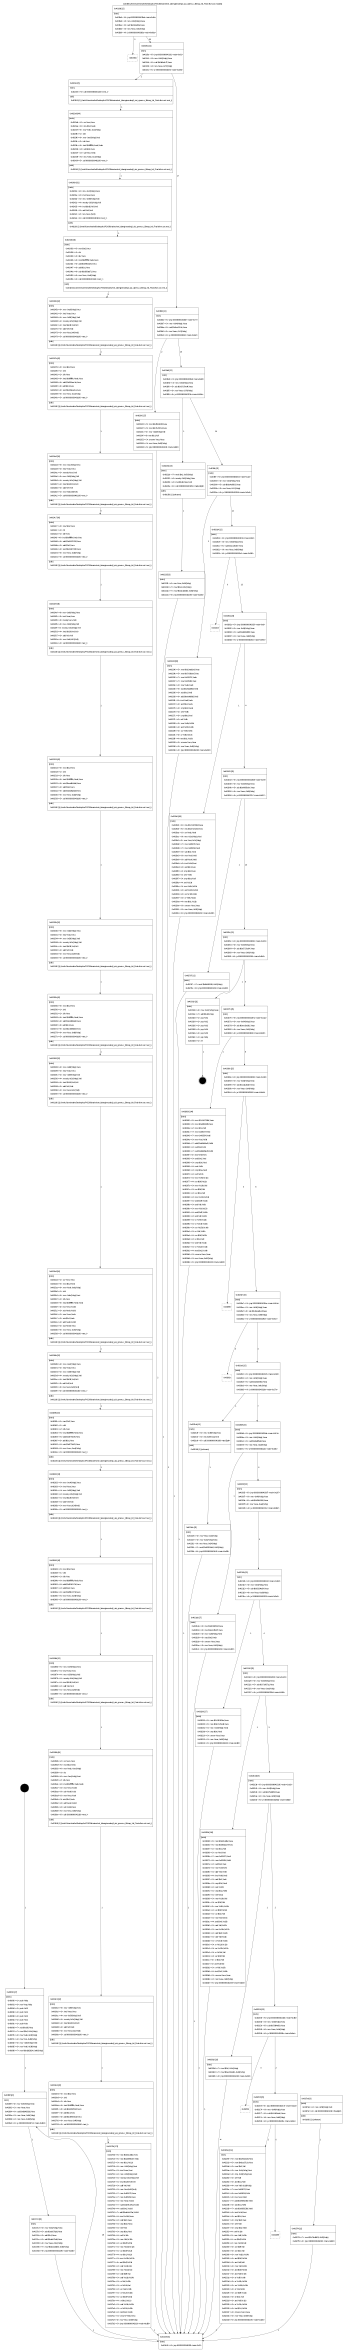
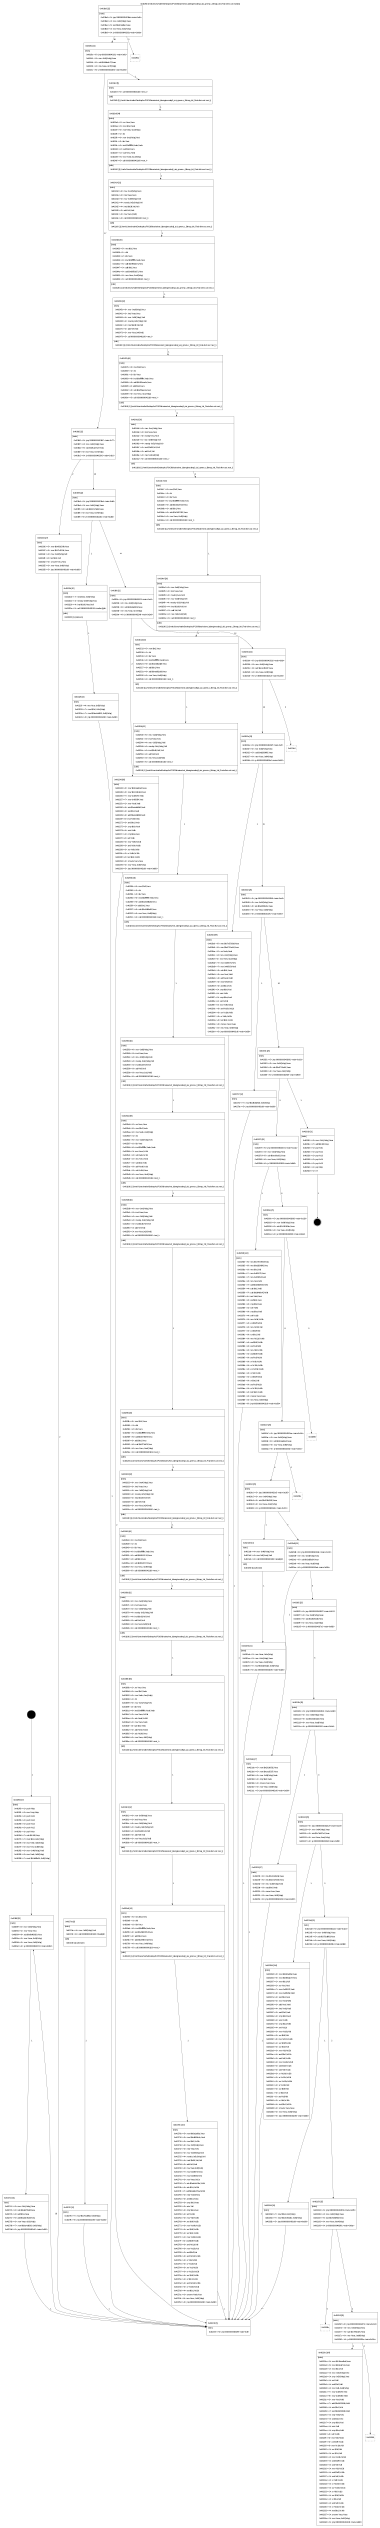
(214, 2332) -> none
